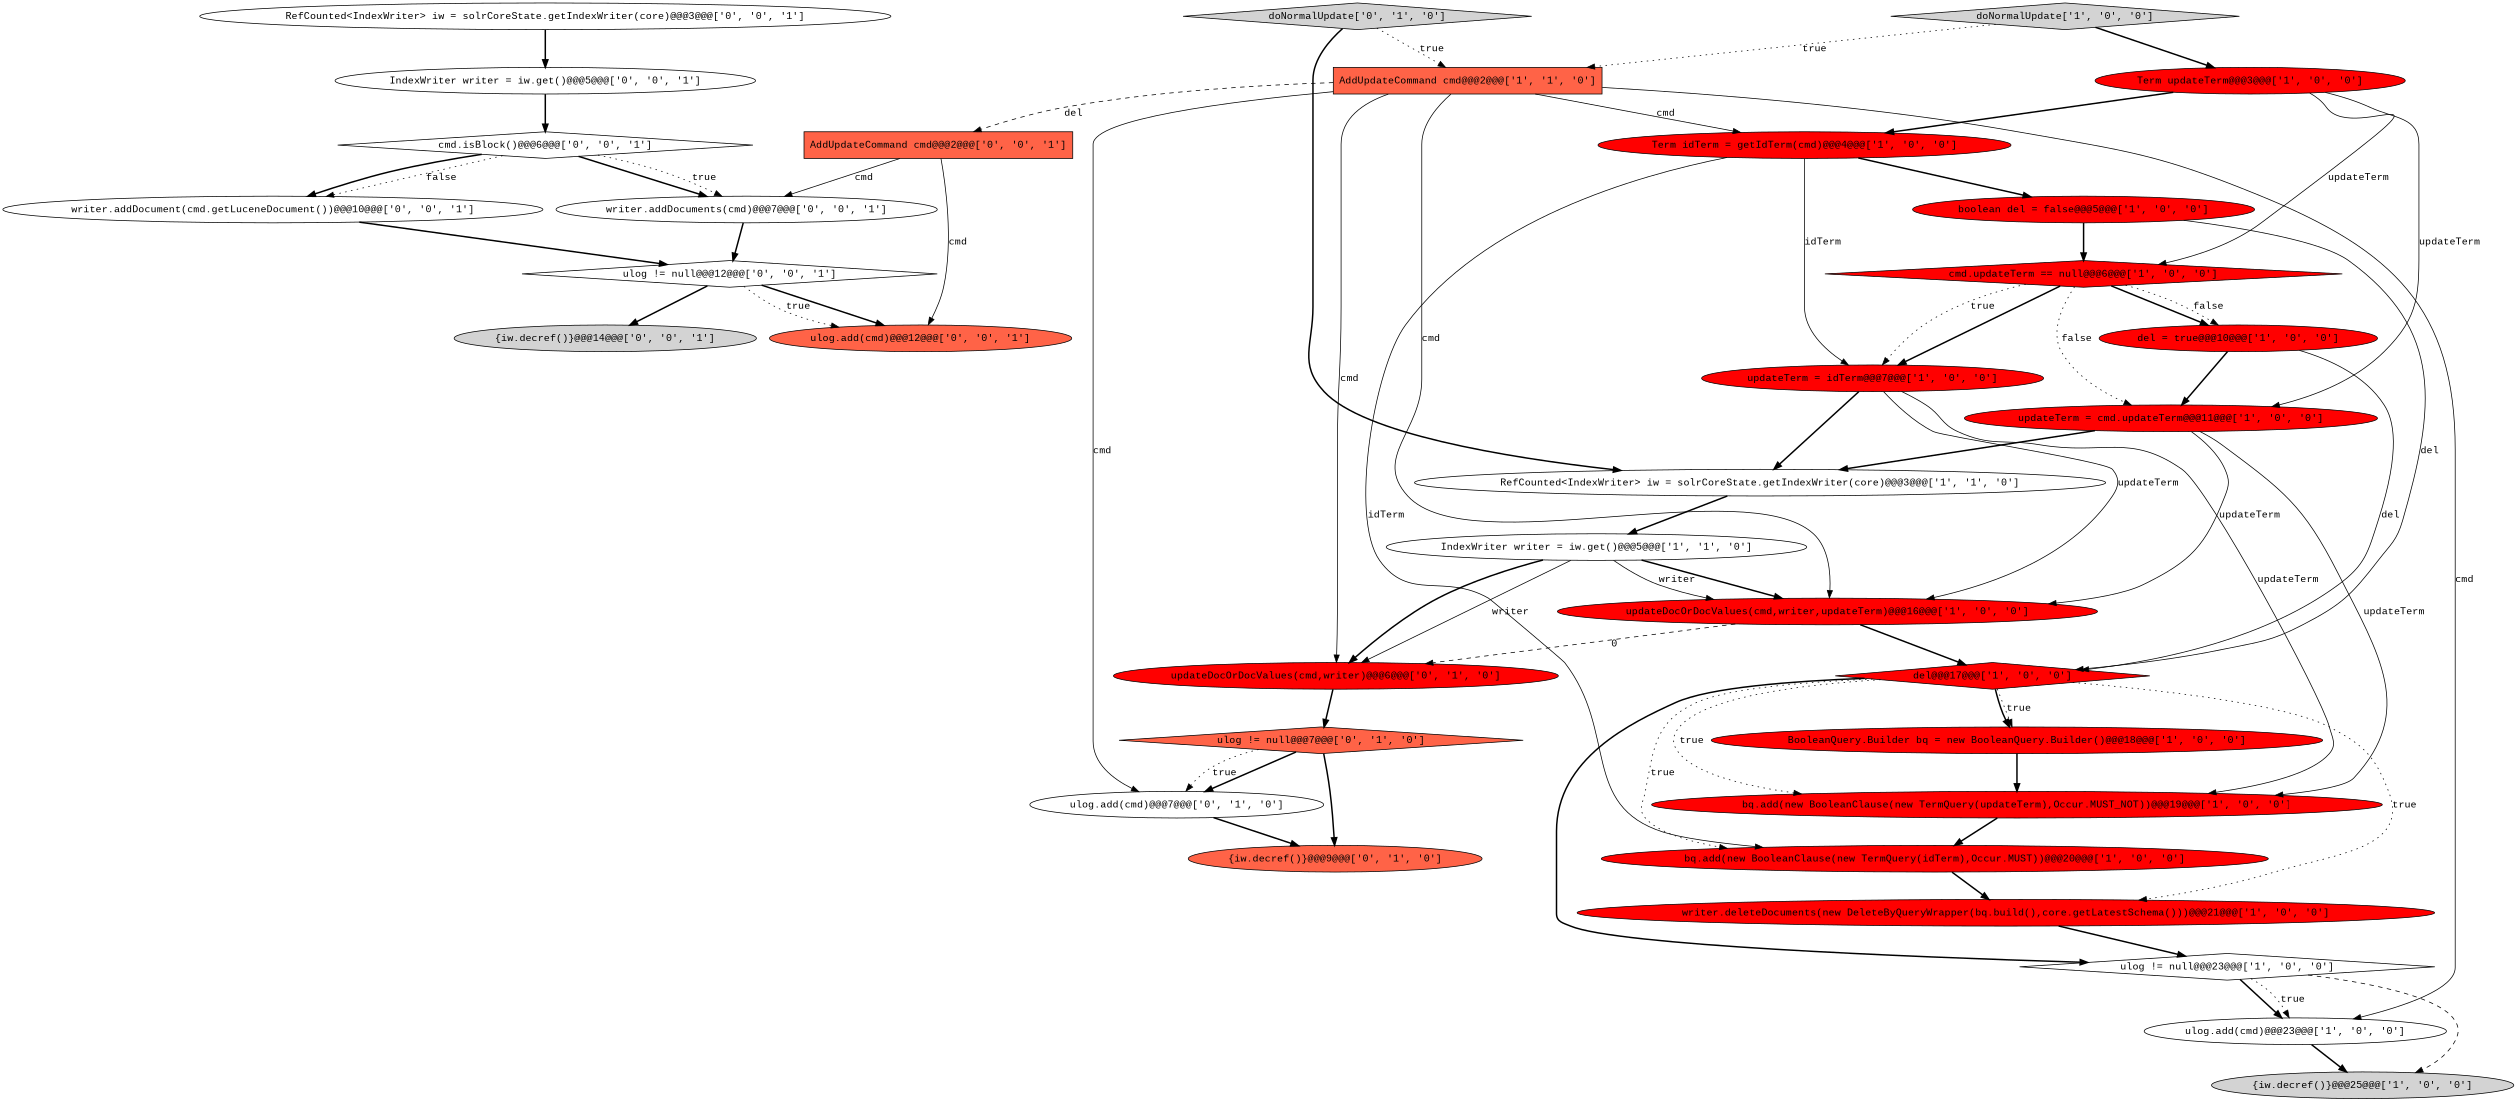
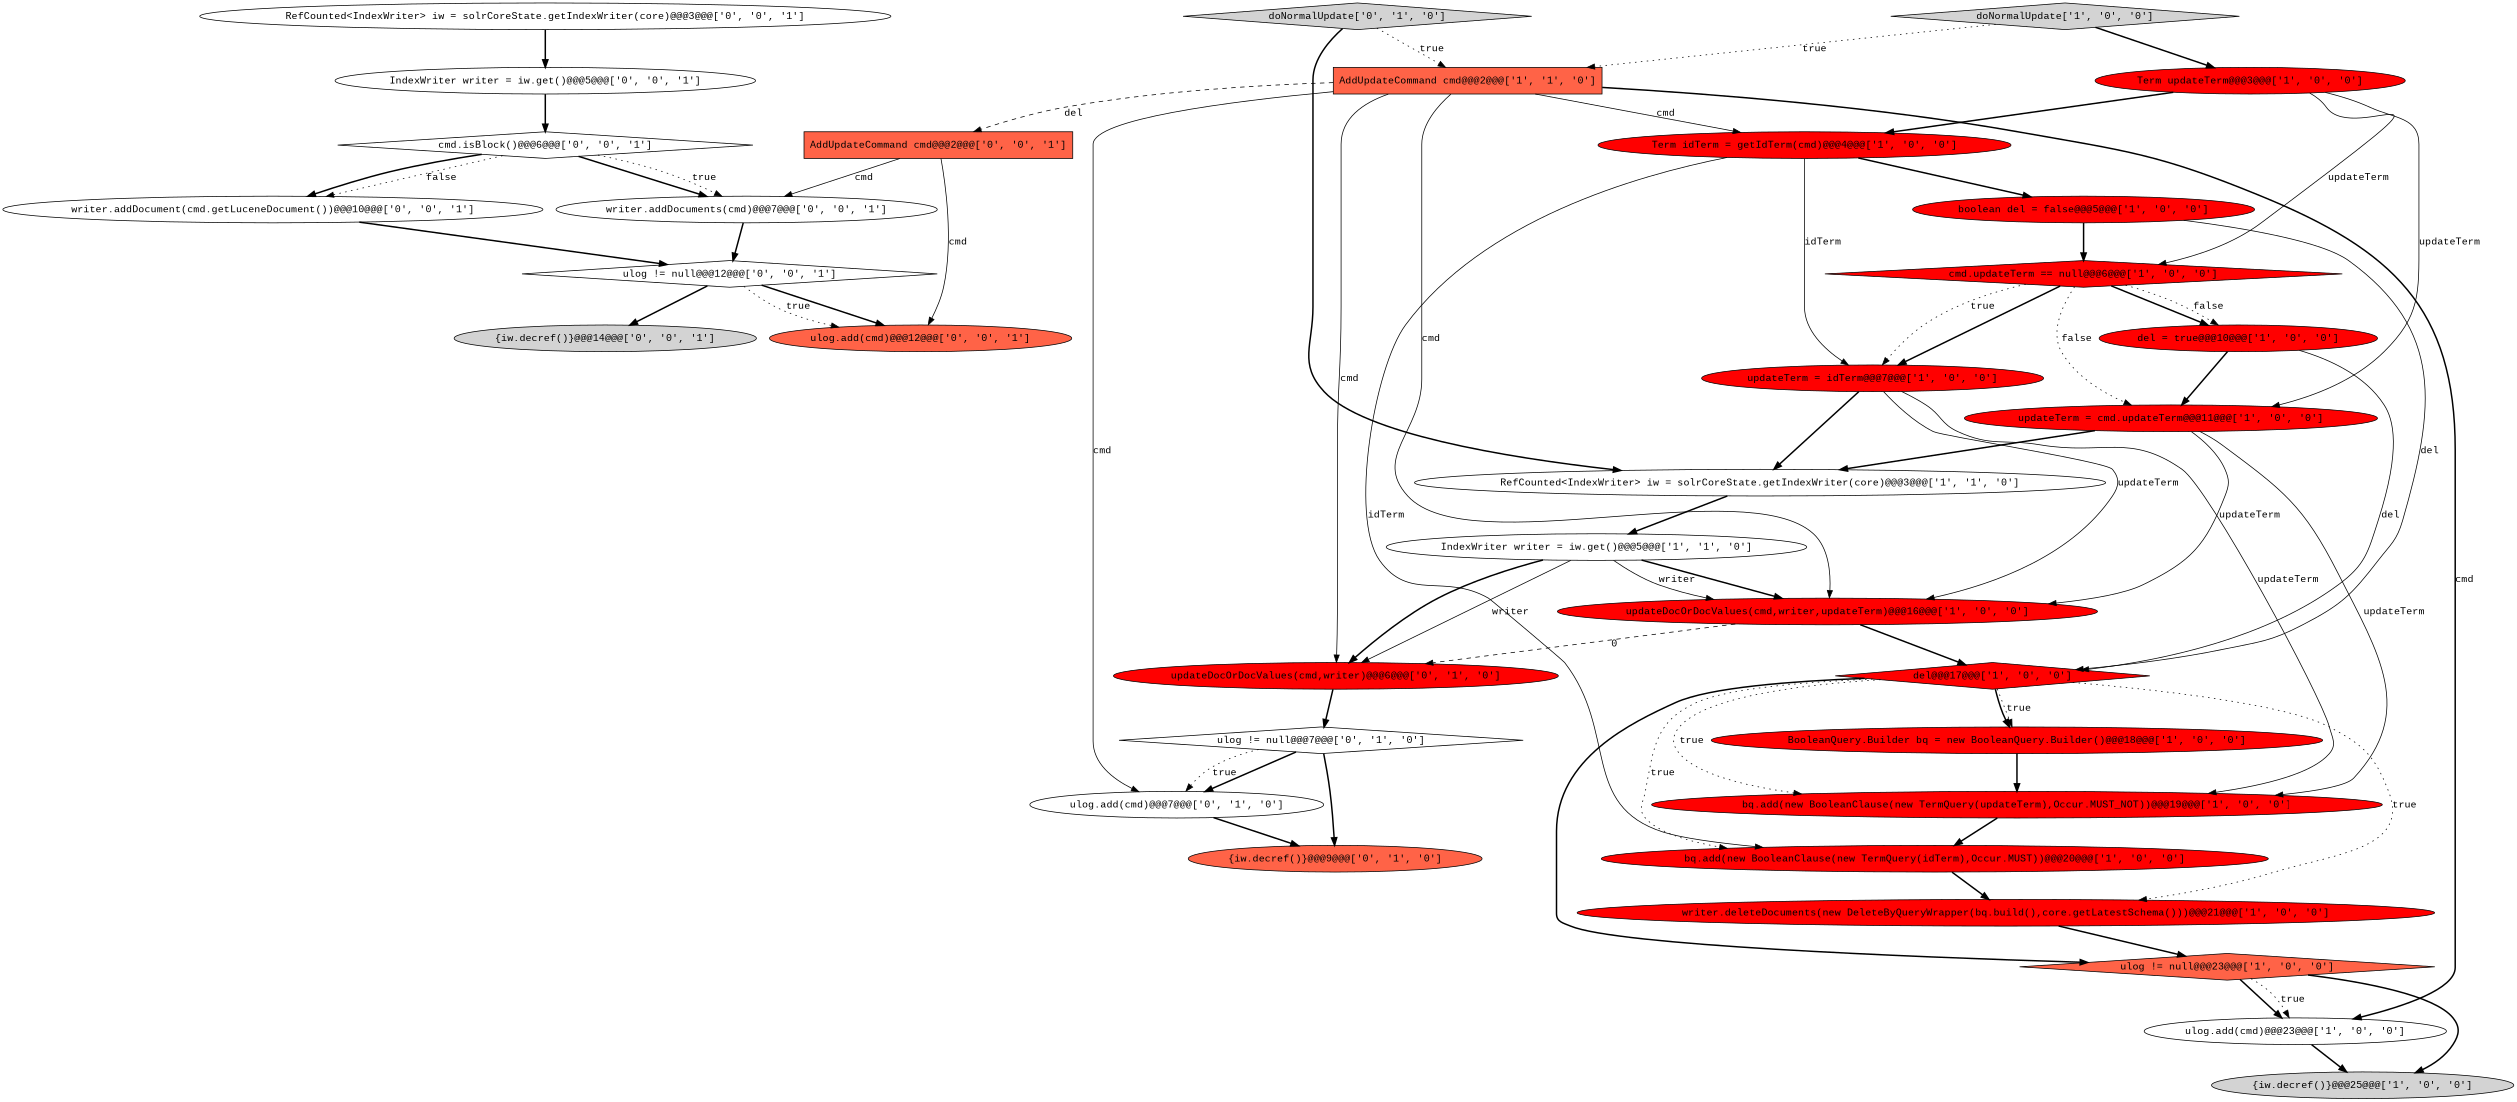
(2391, 273) -> (2391, 273)
(1321, 740) -> (1321, 740)
(2227, 967) -> (2227, 967)
(2412, 995) -> (2412, 995)
